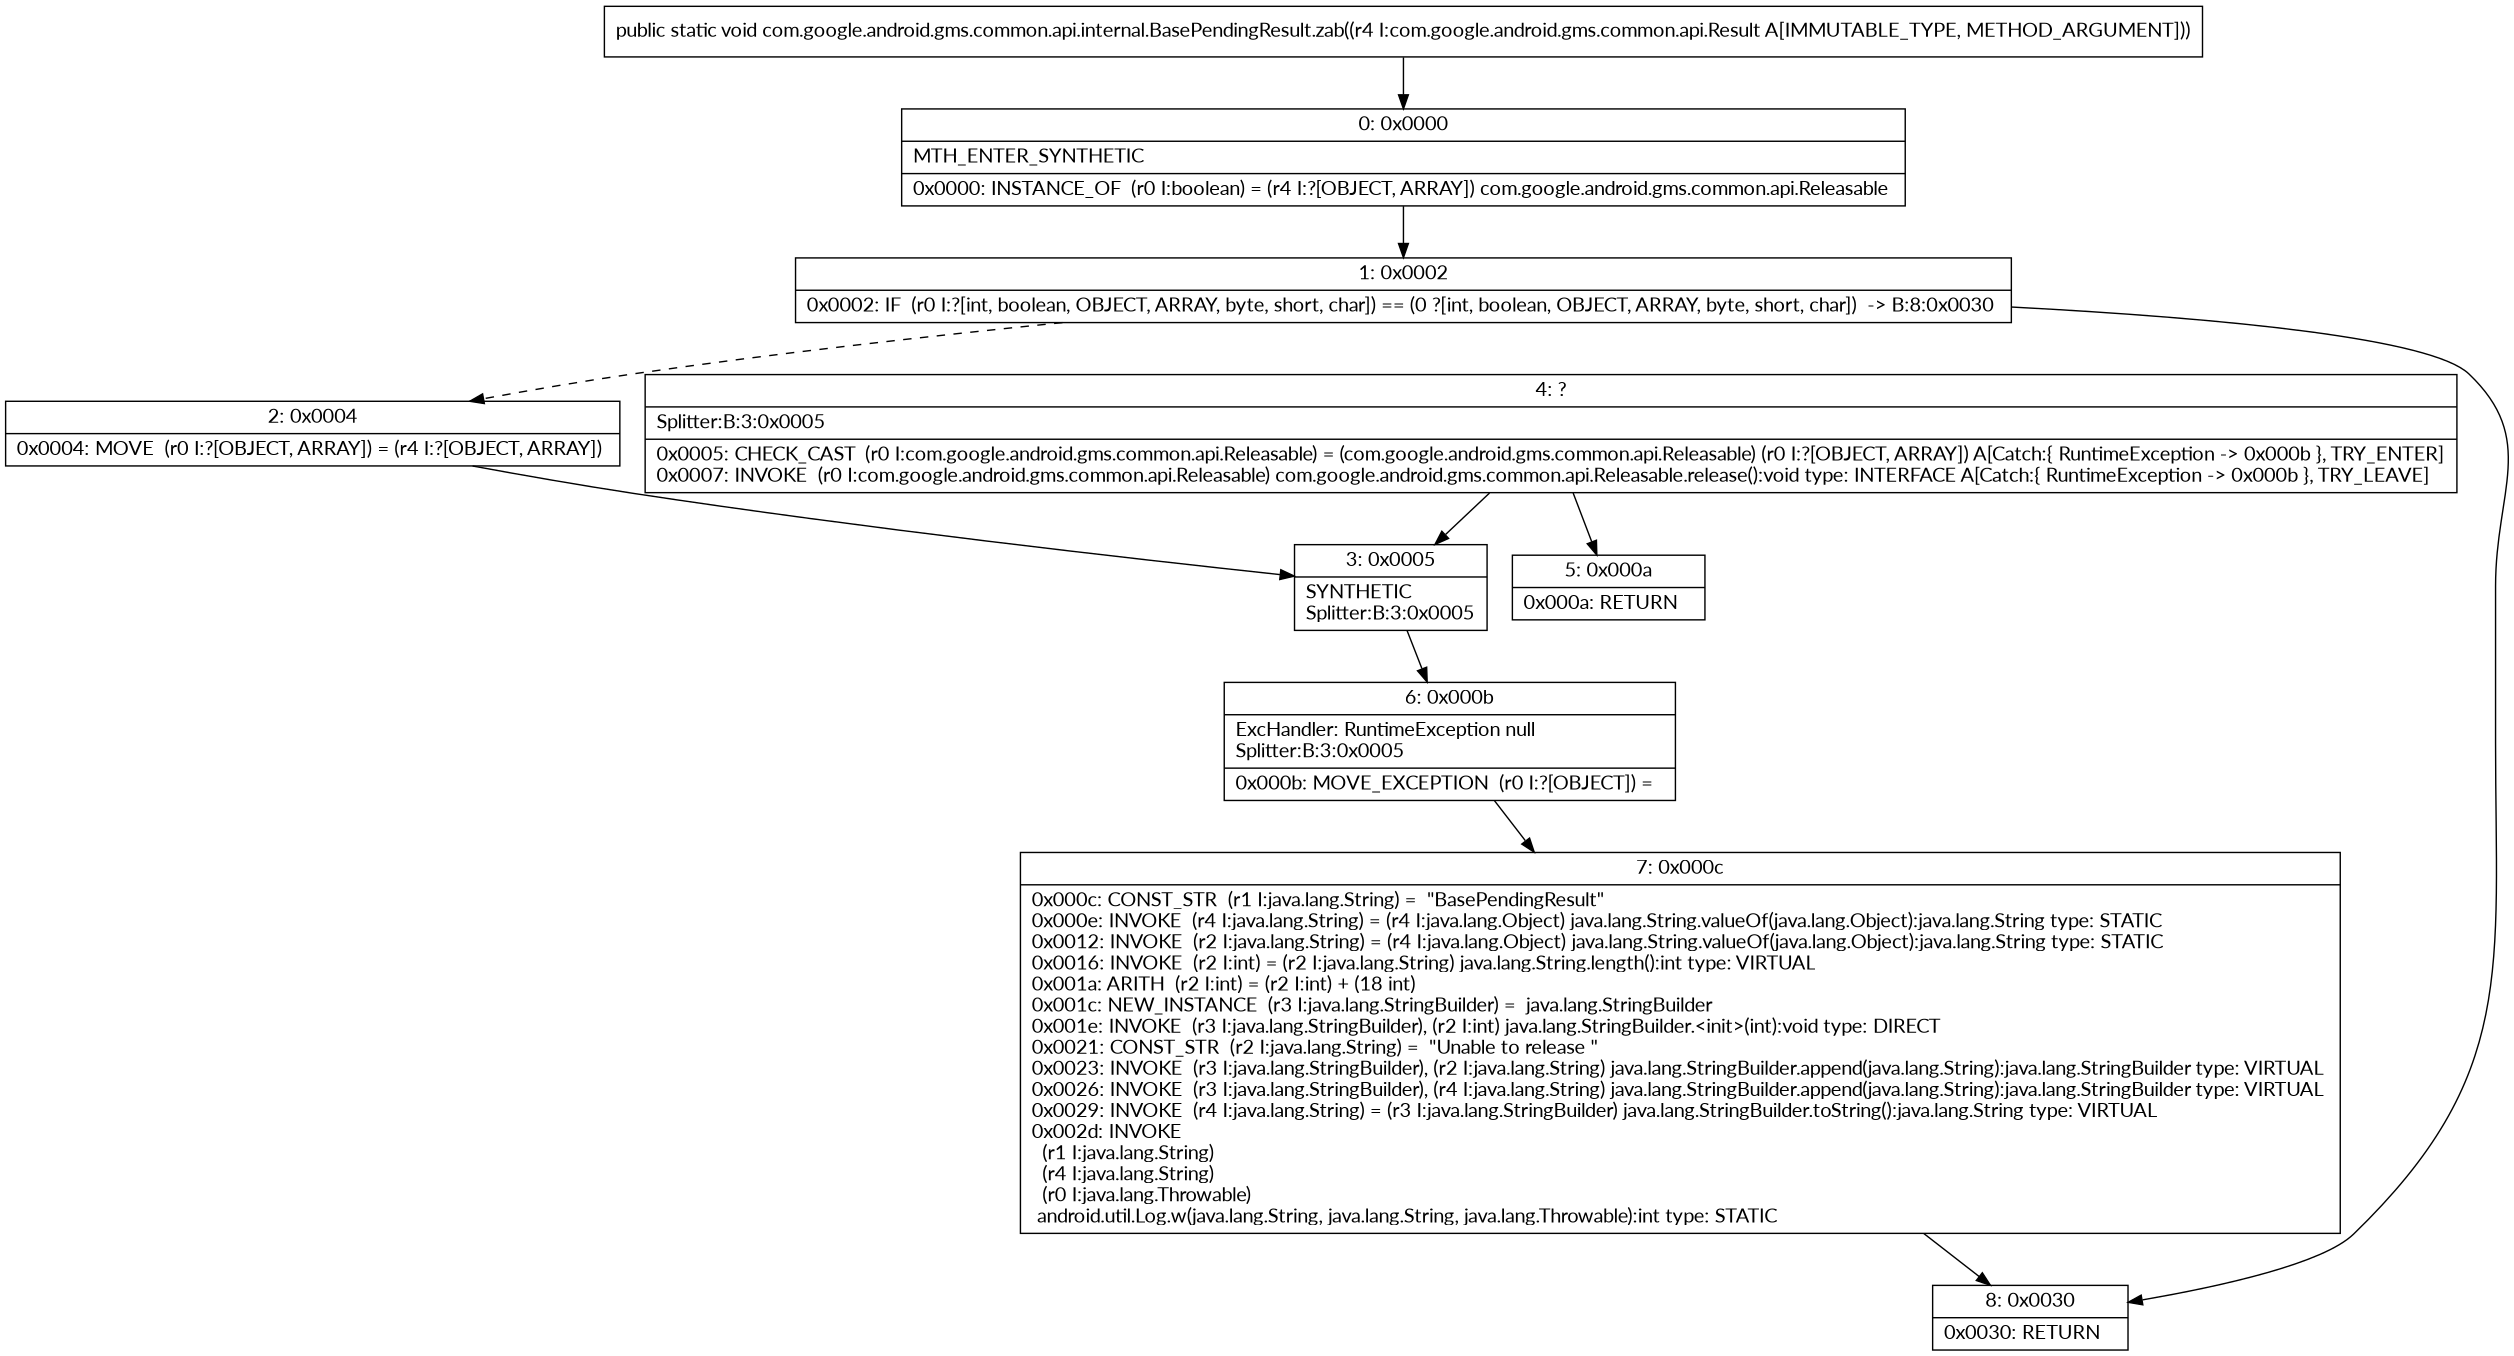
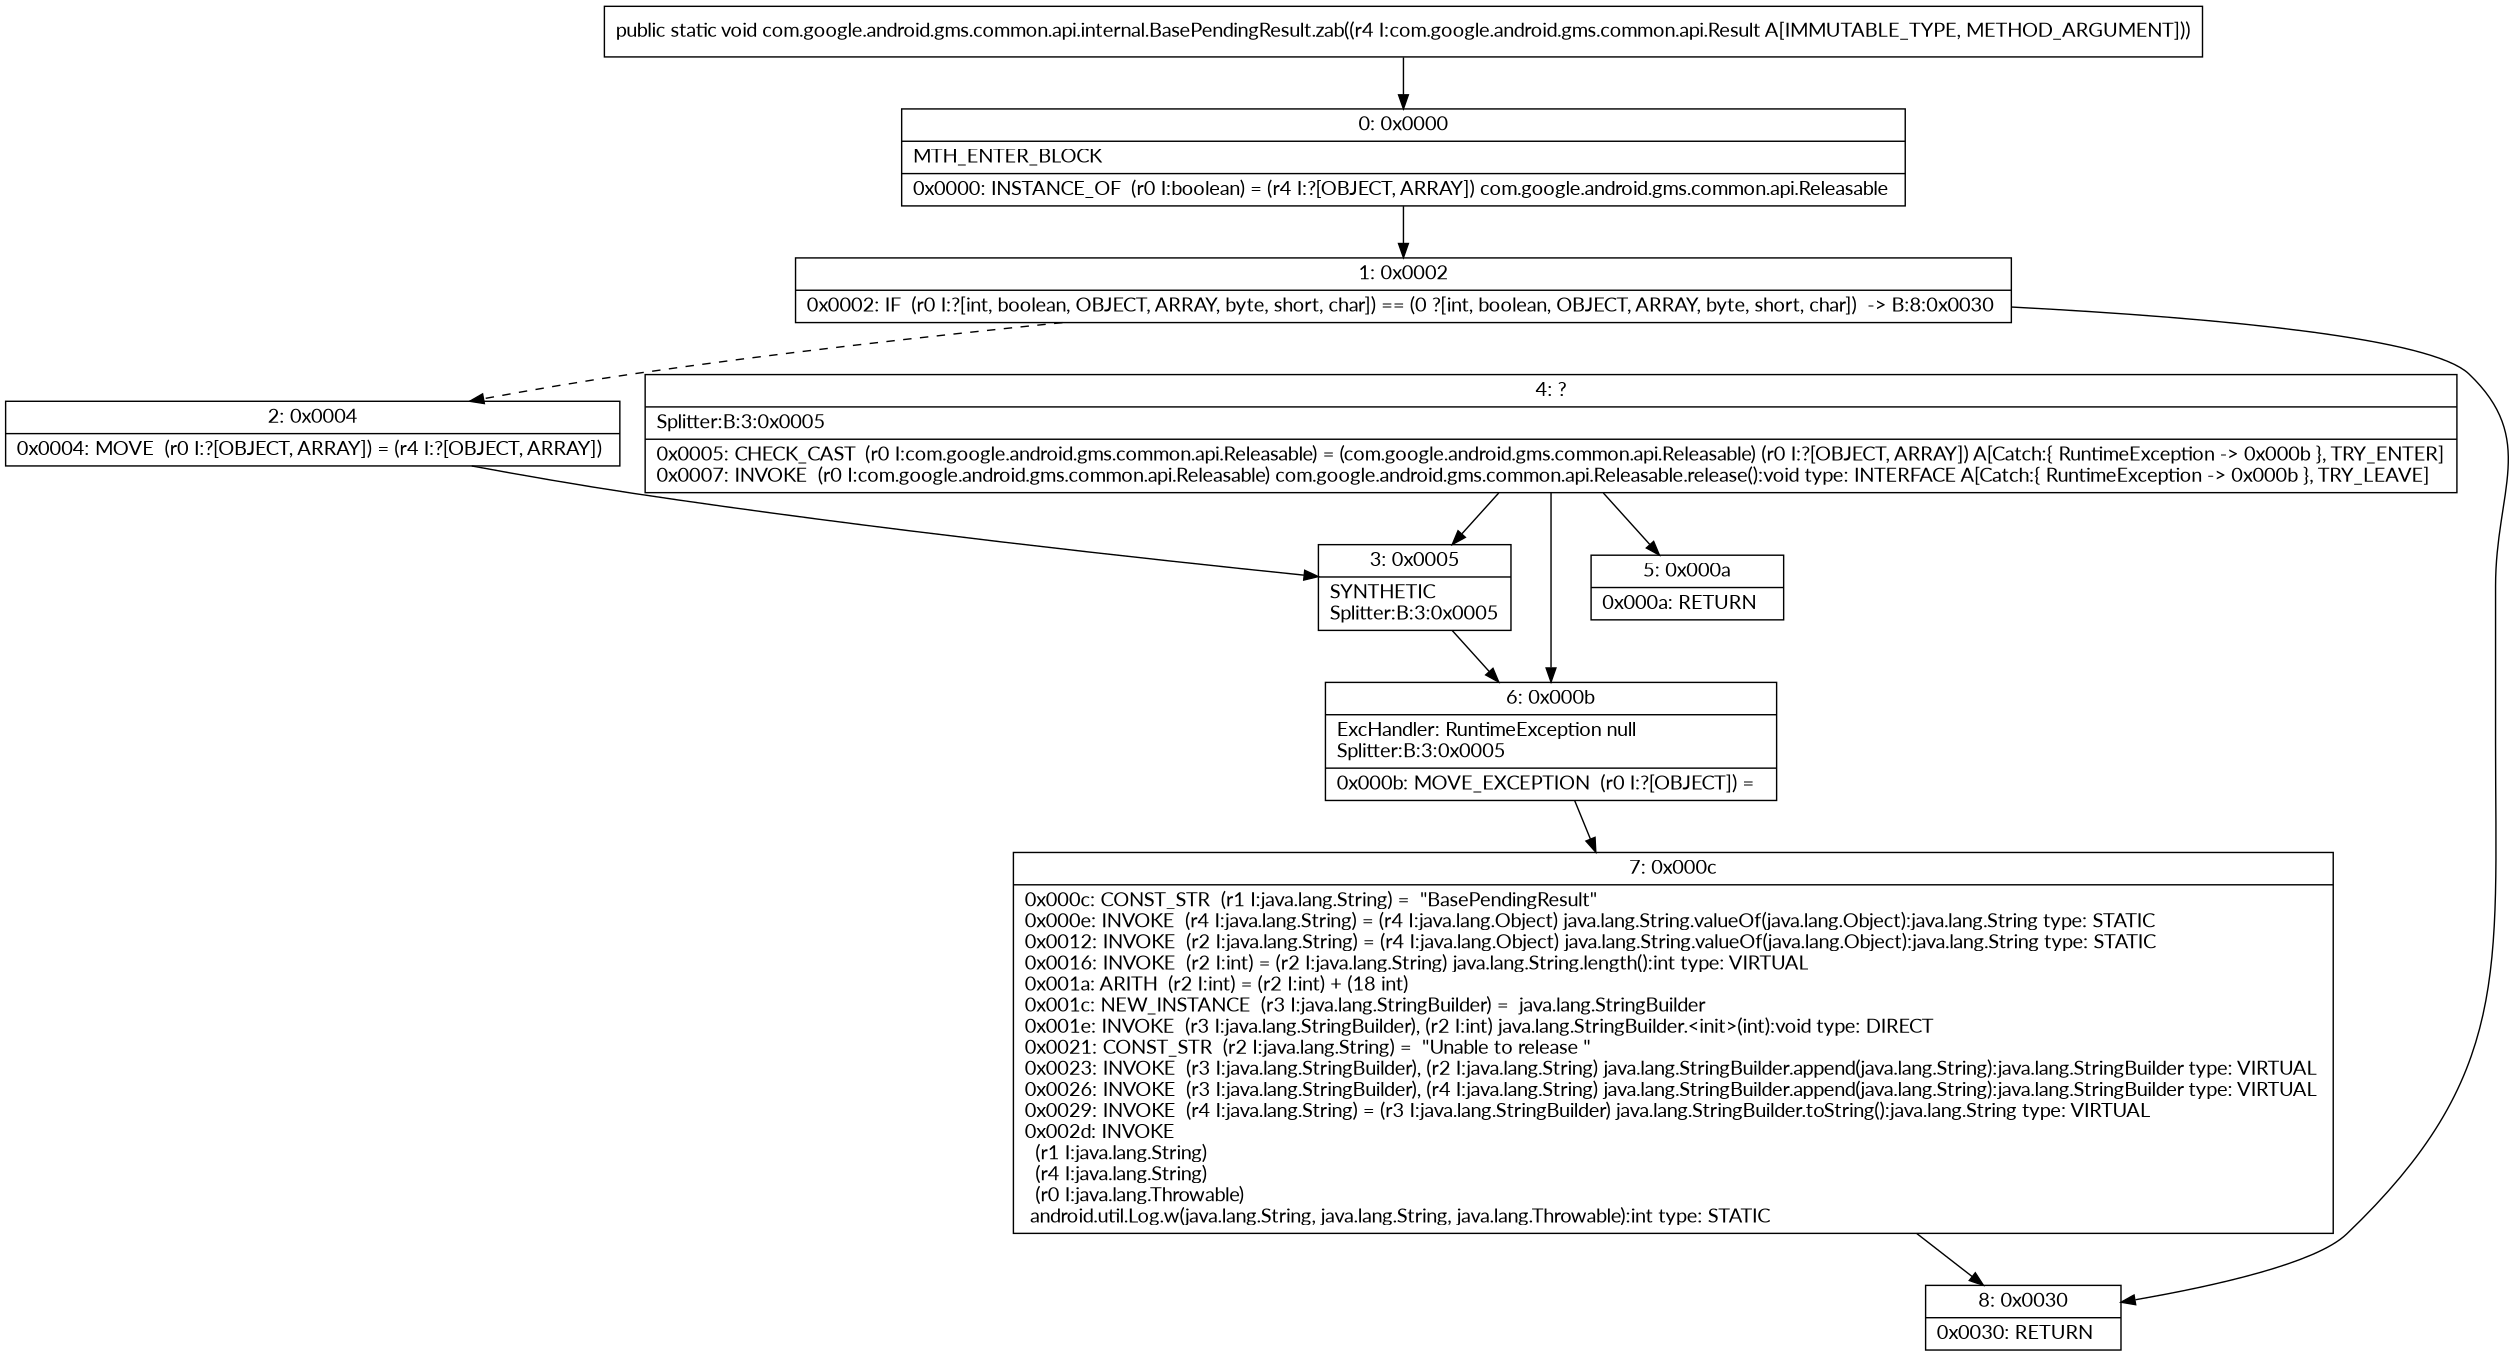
(1029, 157) -> (1008, 157)
none -> (1551, 580)
